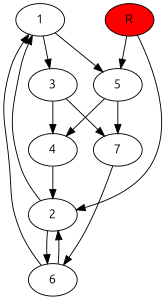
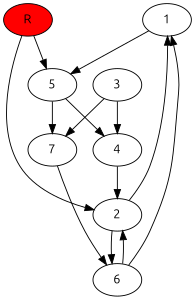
(46, 48) -> none
